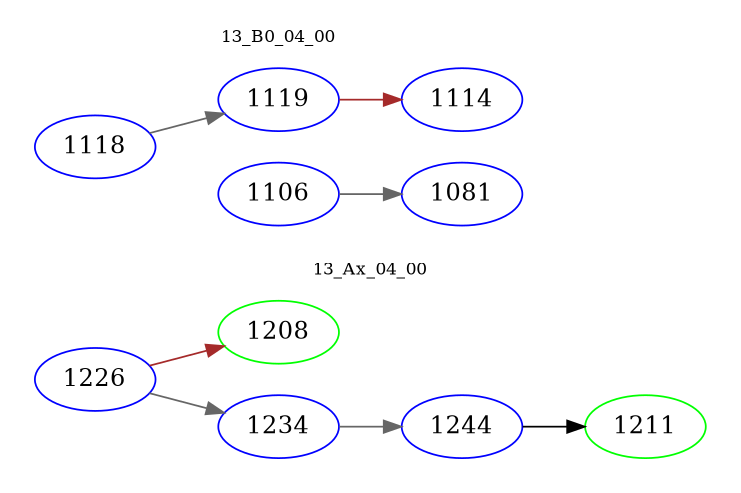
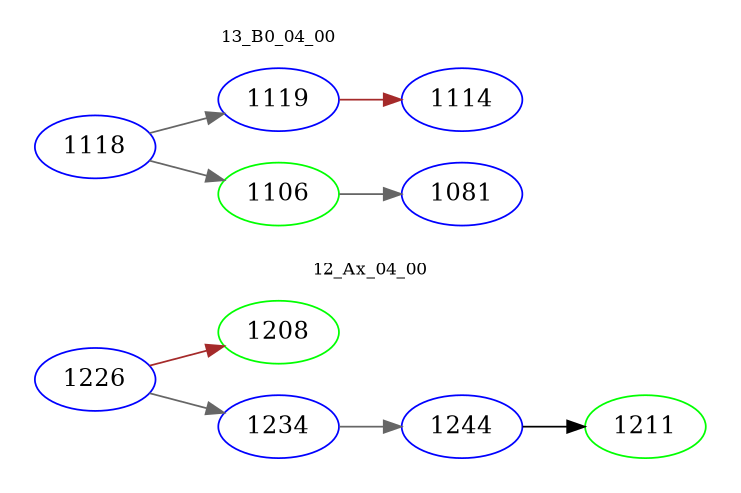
none -> (178, 168)
(279, 194) -> (279, 194)
(370, 270) -> (370, 270)
